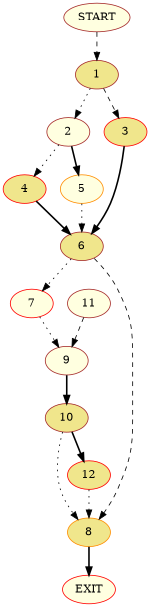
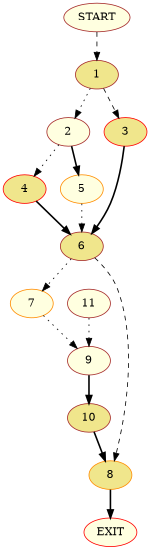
(32, 303) -> (32, 303)
(79, 328) -> (89, 328)
(58, 474) -> (98, 443)
(89, 475) -> none
